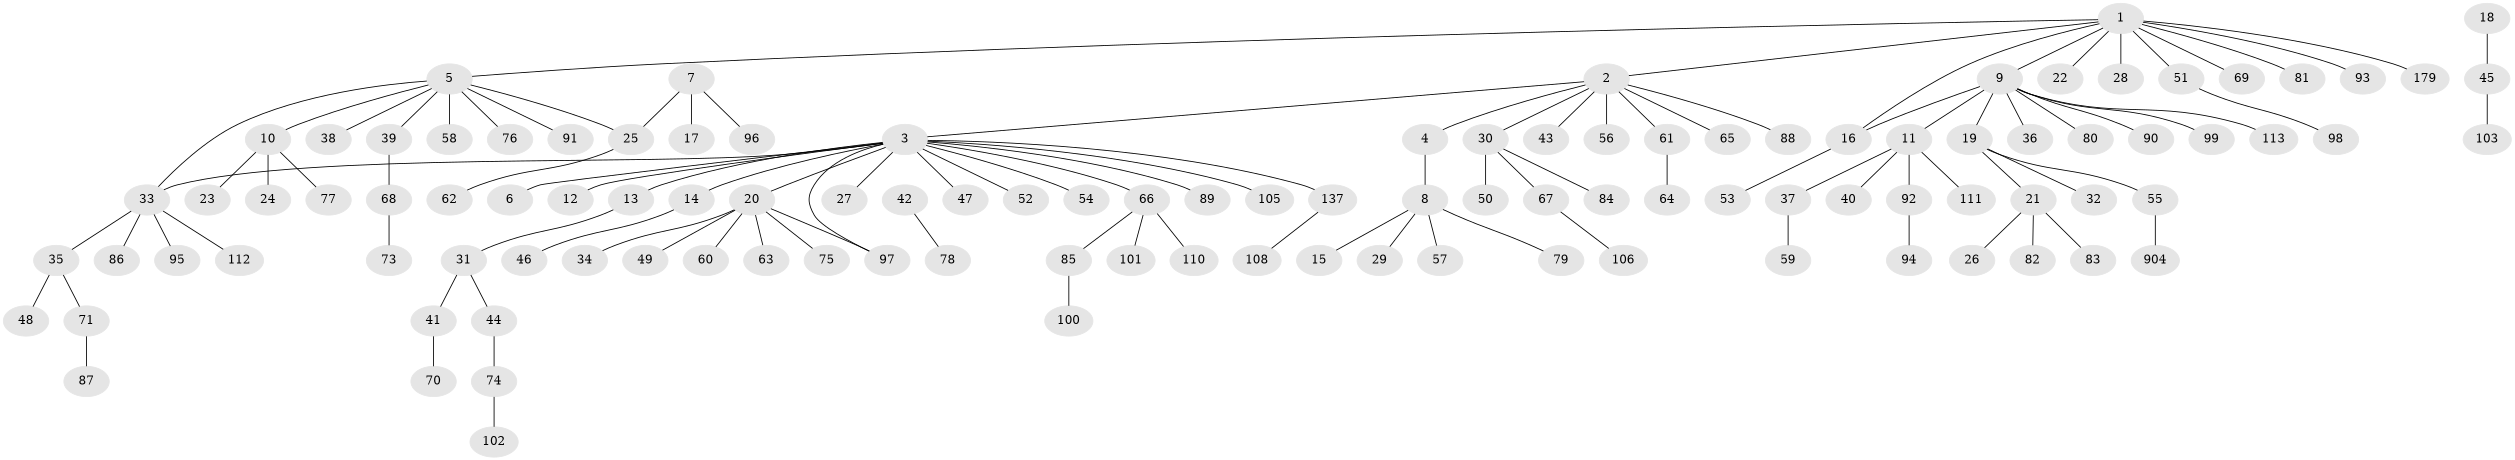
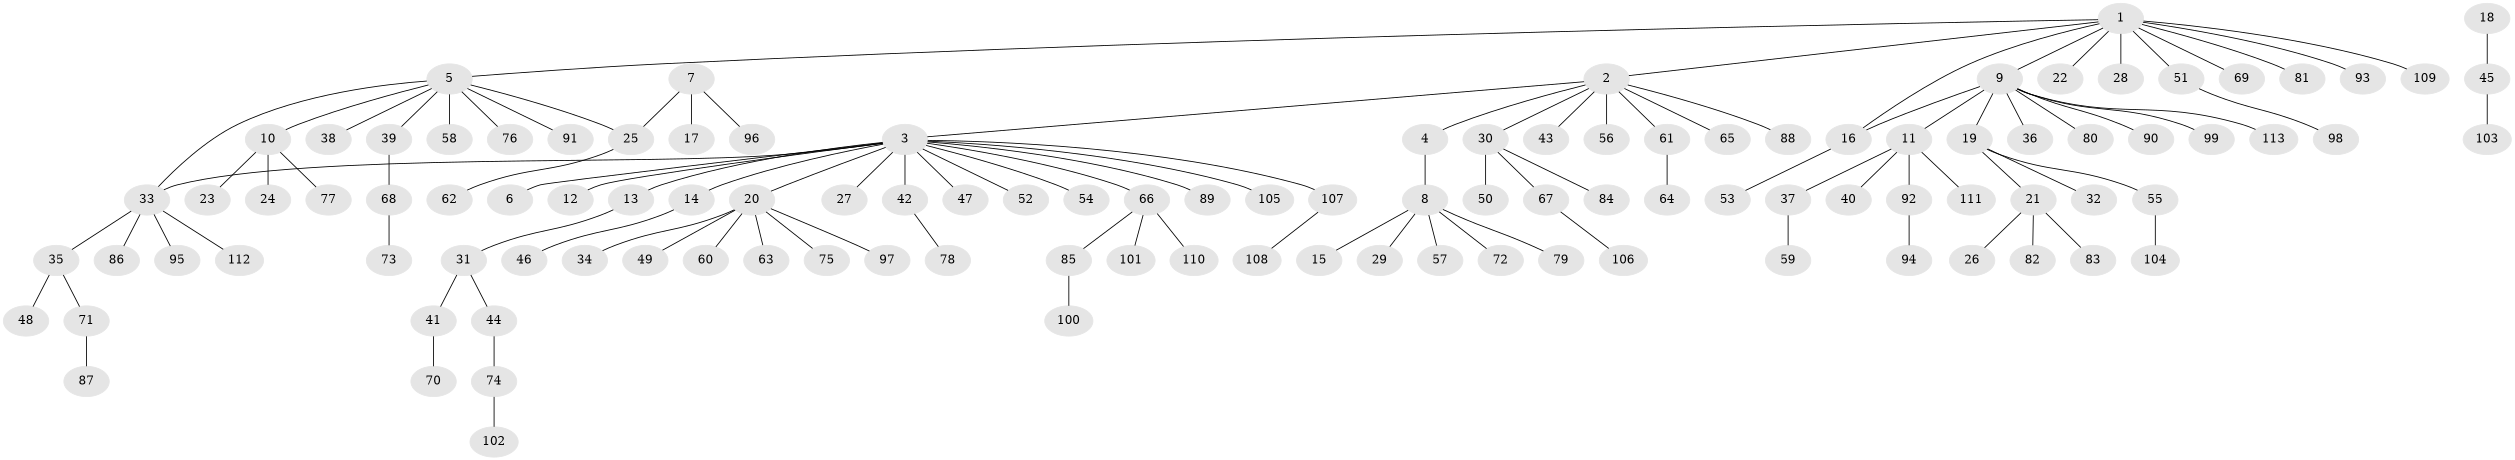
(2425, 79) -> (2425, 79)
(811, 192) -> (905, 170)
(1333, 200) -> (1333, 200)
none -> (1501, 260)
(2155, 260) -> (2155, 260)
